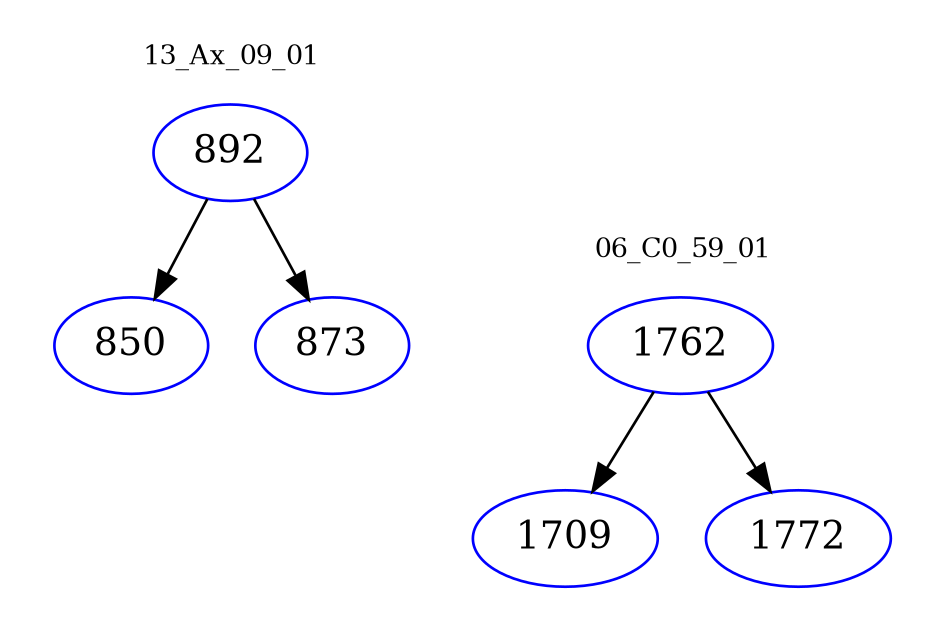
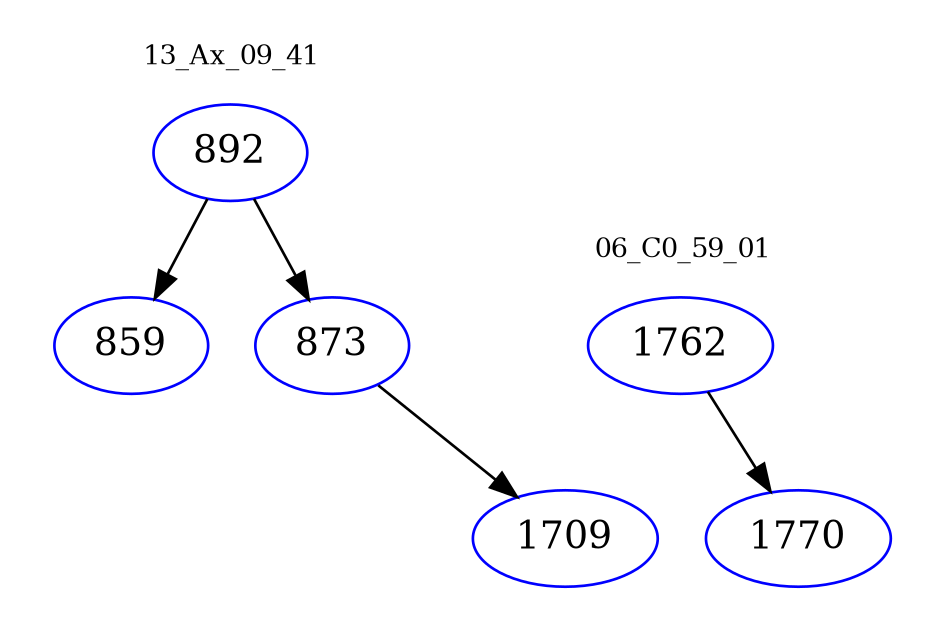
(232, 58) -> (232, 58)
(131, 346) -> (131, 346)
(630, 430) -> (437, 433)
(798, 539) -> (798, 539)
